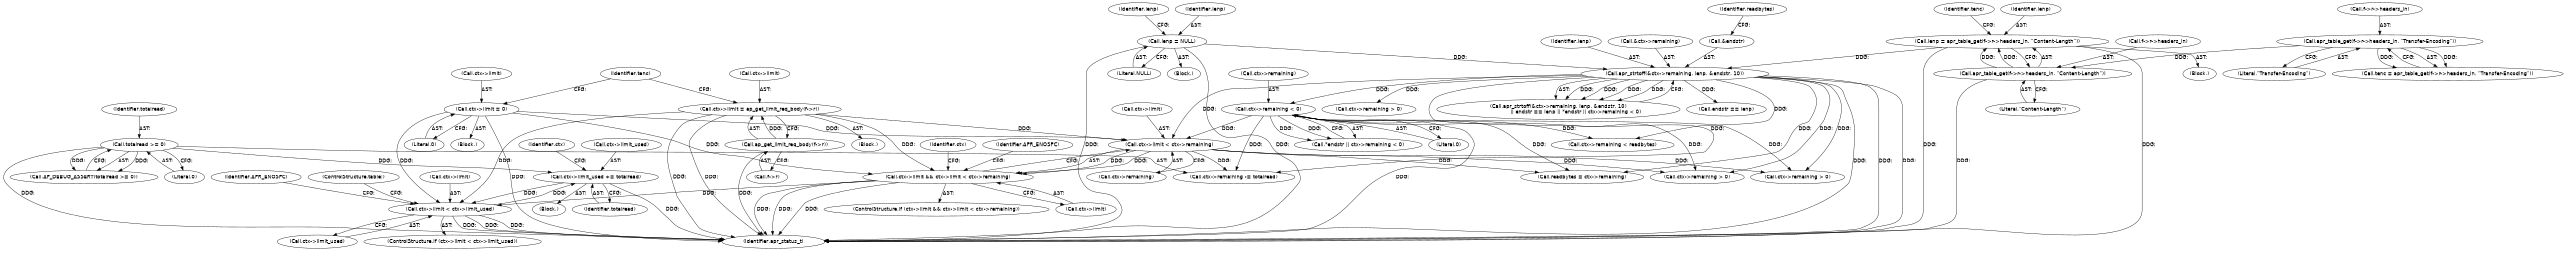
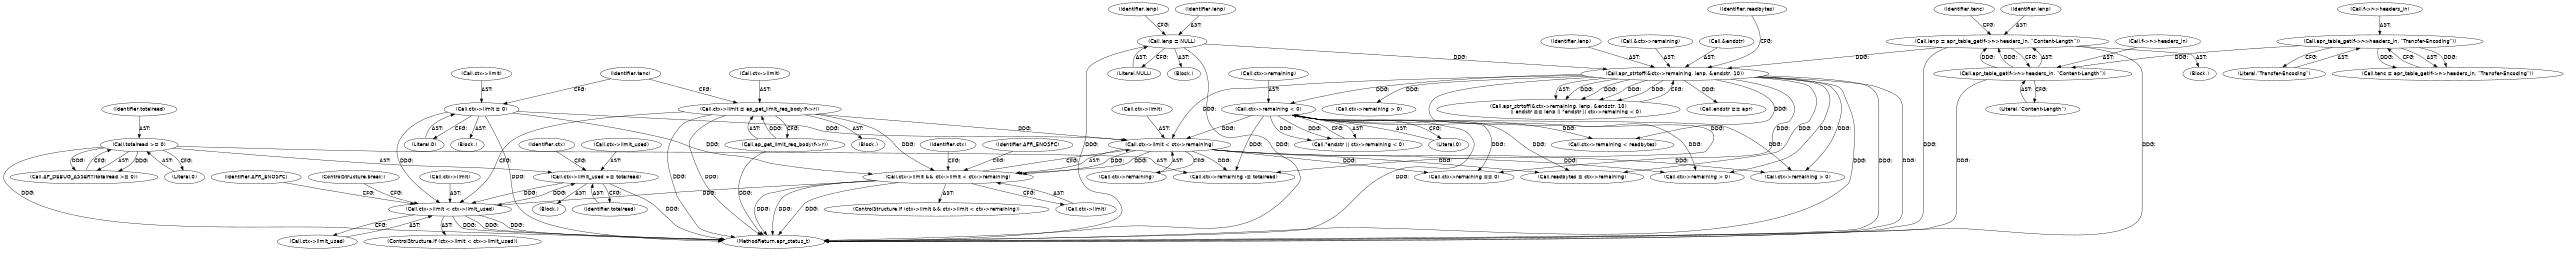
(1738, 24) -> (1751, 53)
(1726, 109) -> (1726, 109)
(386, 161) -> (386, 161)
(506, 161) -> (506, 161)
(354, 177) -> (354, 177)
(767, 177) -> none
none -> (1464, 177)
(773, 242) -> (773, 242)
